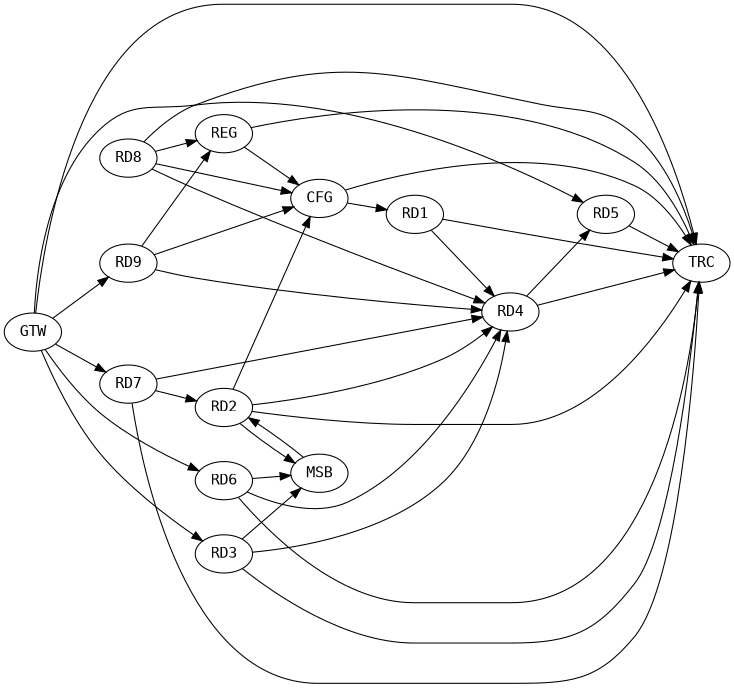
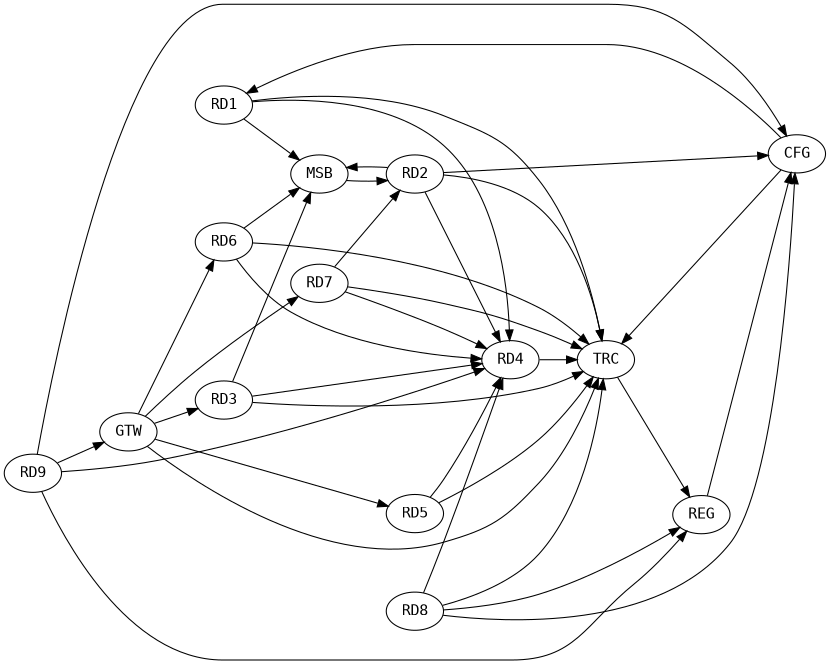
(492, 115) -> (651, 433)
none -> (267, 136)
(555, 267) -> (466, 444)
(76, 301) -> (76, 455)
